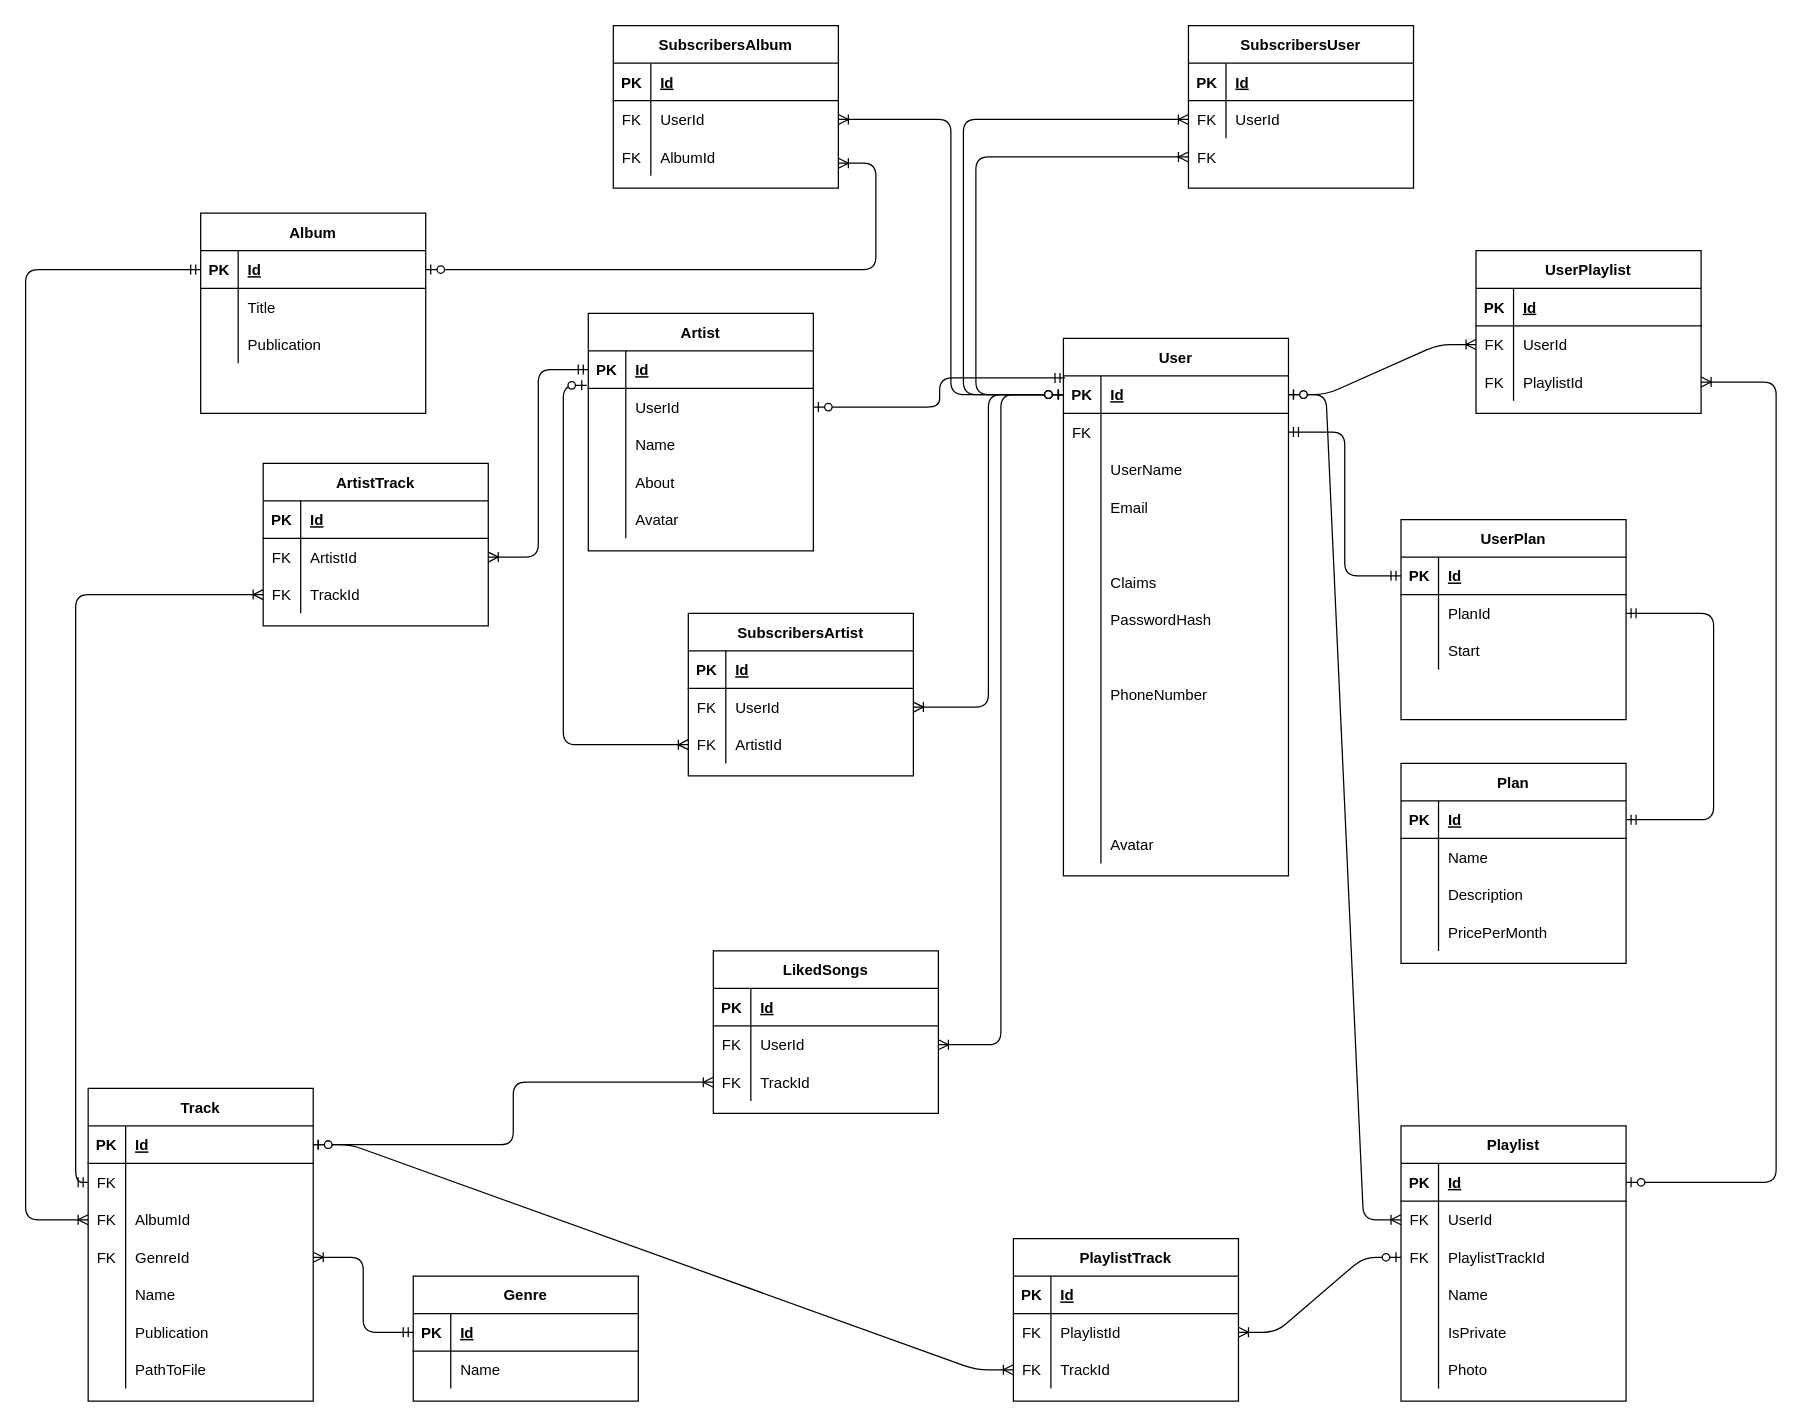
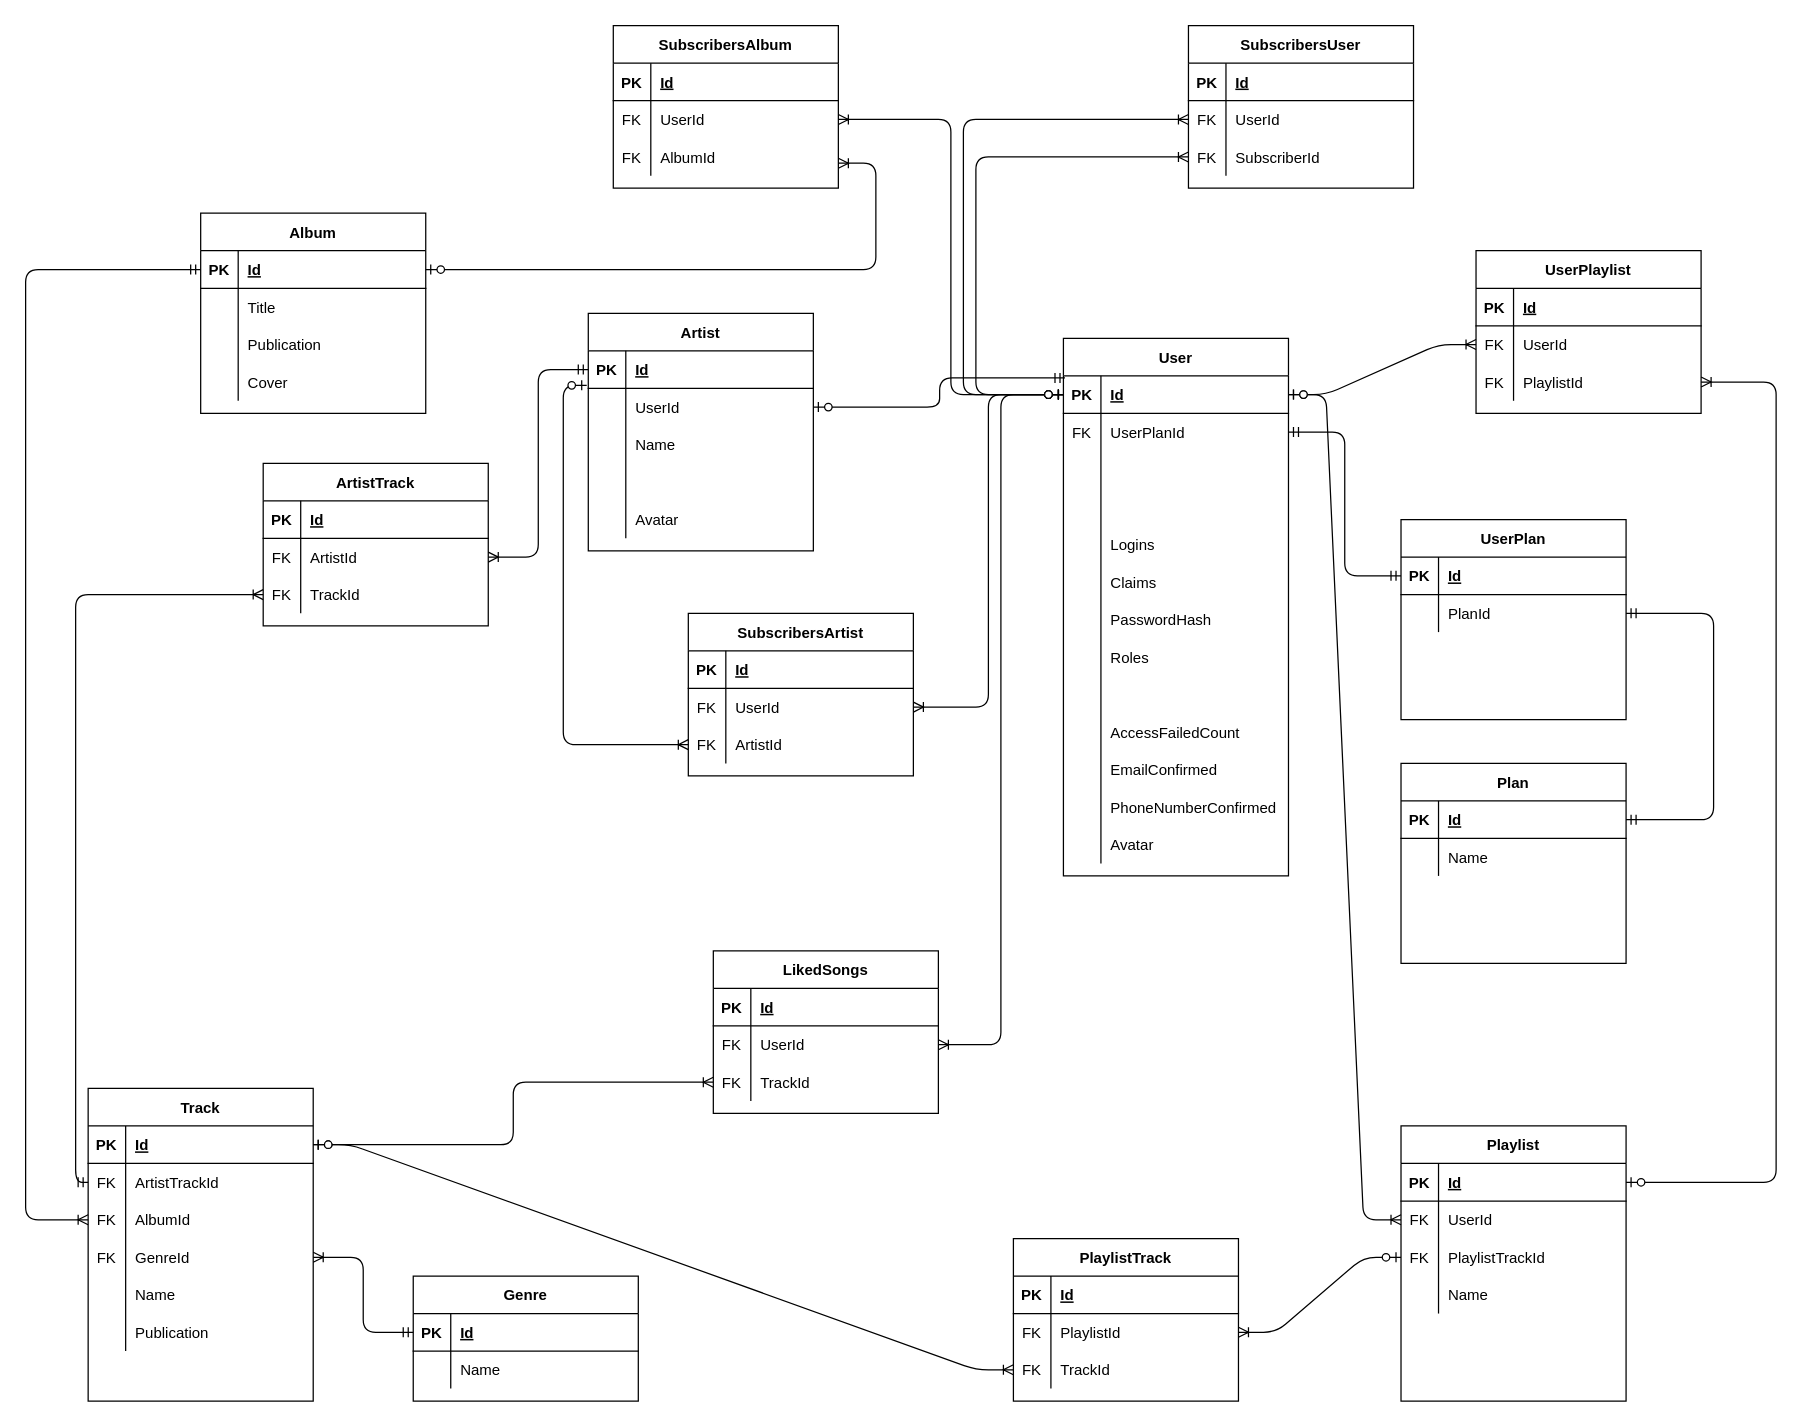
none -> (1319, 157)
none -> (332, 382)
none -> (1194, 432)
(1194, 469) -> none
(719, 482) -> none
(1194, 507) -> none
none -> (1194, 544)
(1532, 651) -> none
none -> (1194, 657)
(1194, 694) -> none
none -> (1194, 732)
none -> (1194, 769)
none -> (1194, 807)
(1532, 894) -> none
(1532, 932) -> none
none -> (219, 1182)
(1532, 1332) -> none
(219, 1369) -> none
(1532, 1369) -> none
